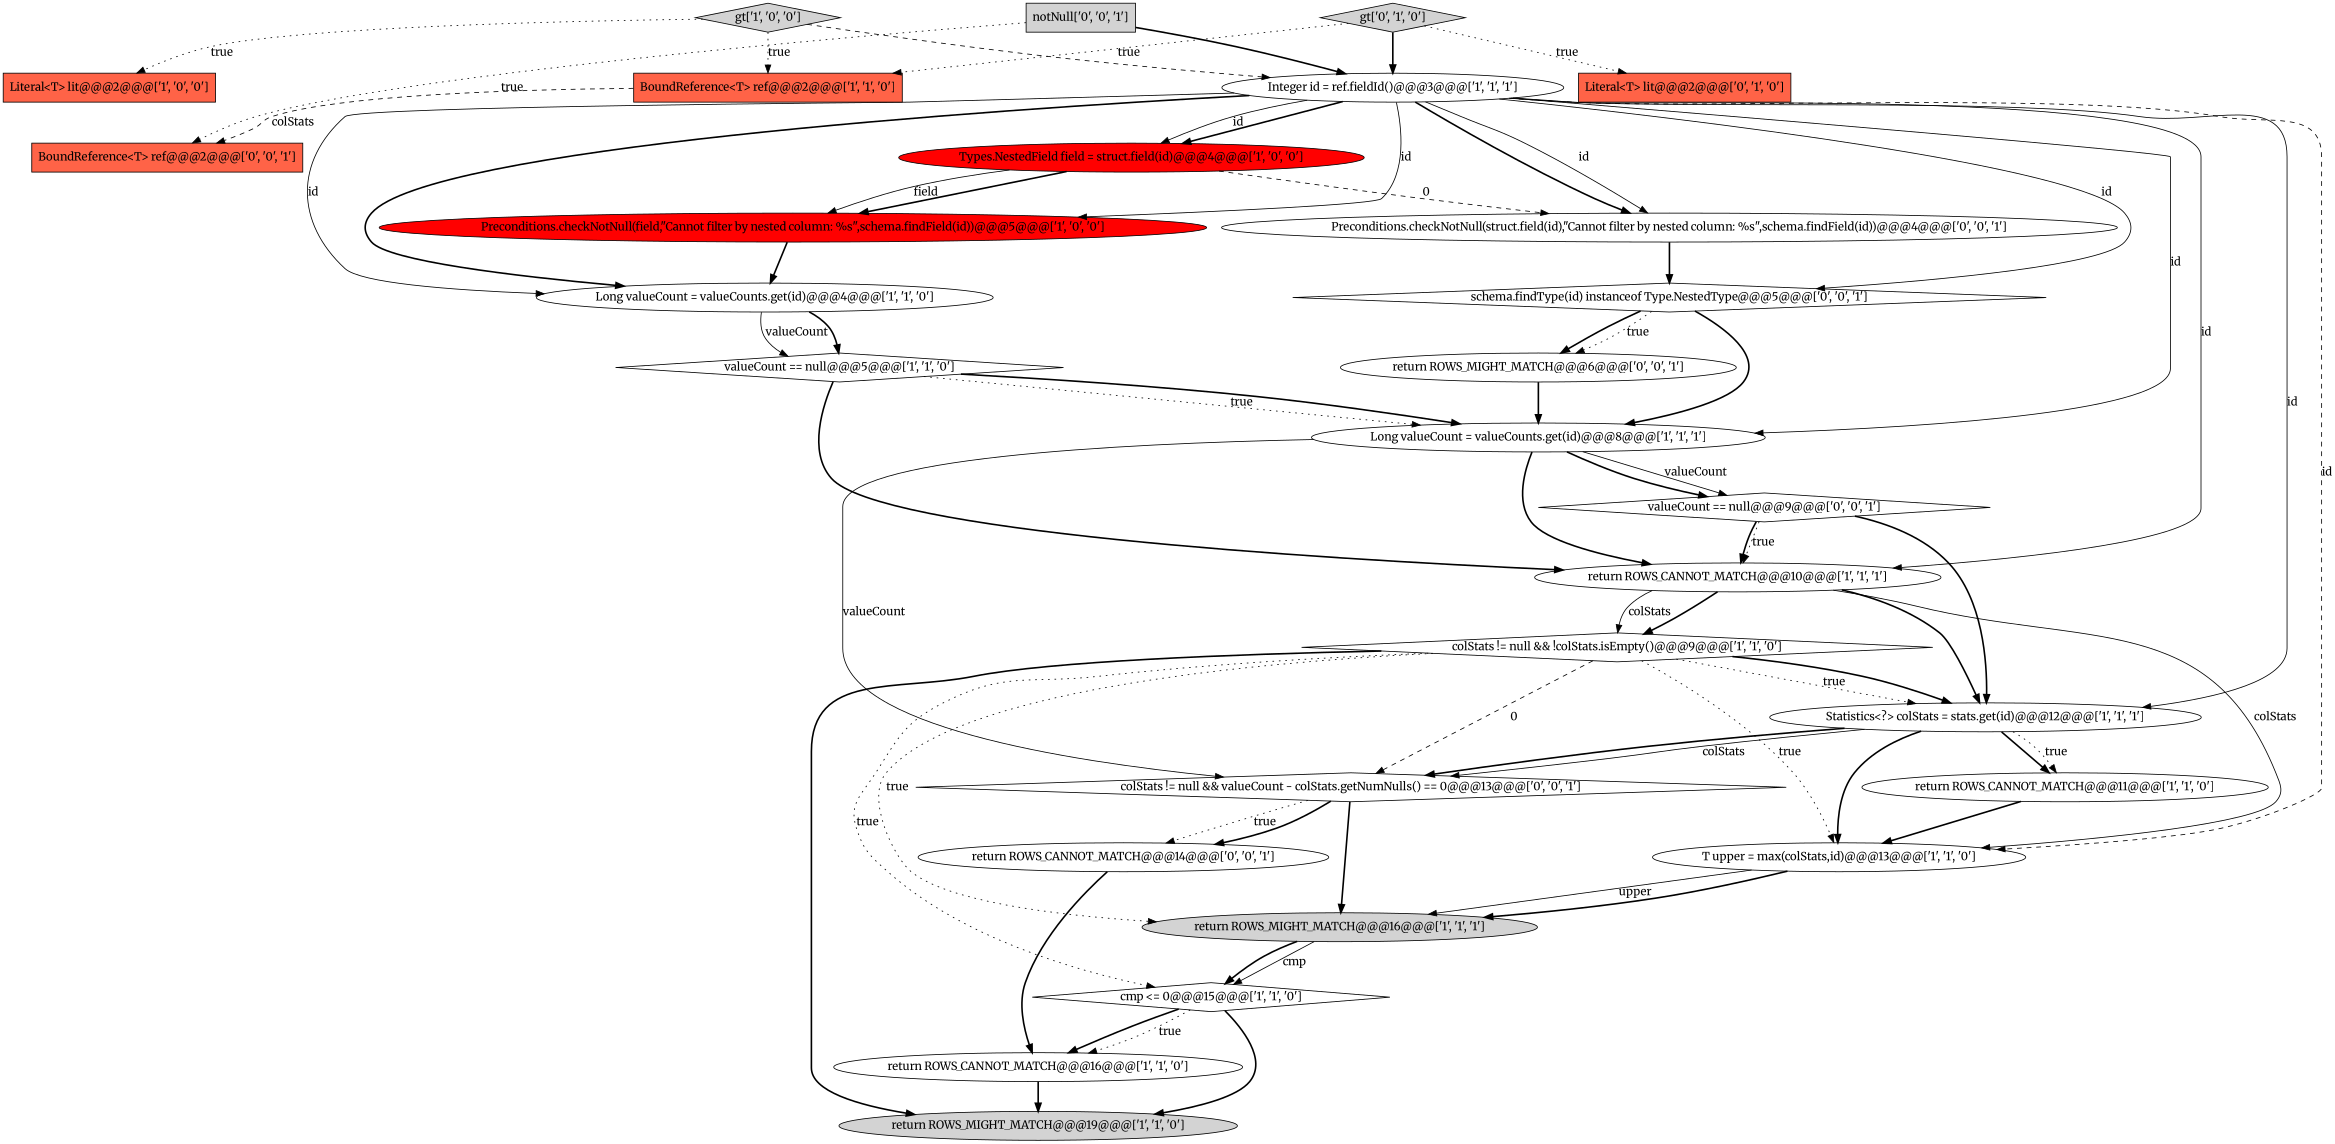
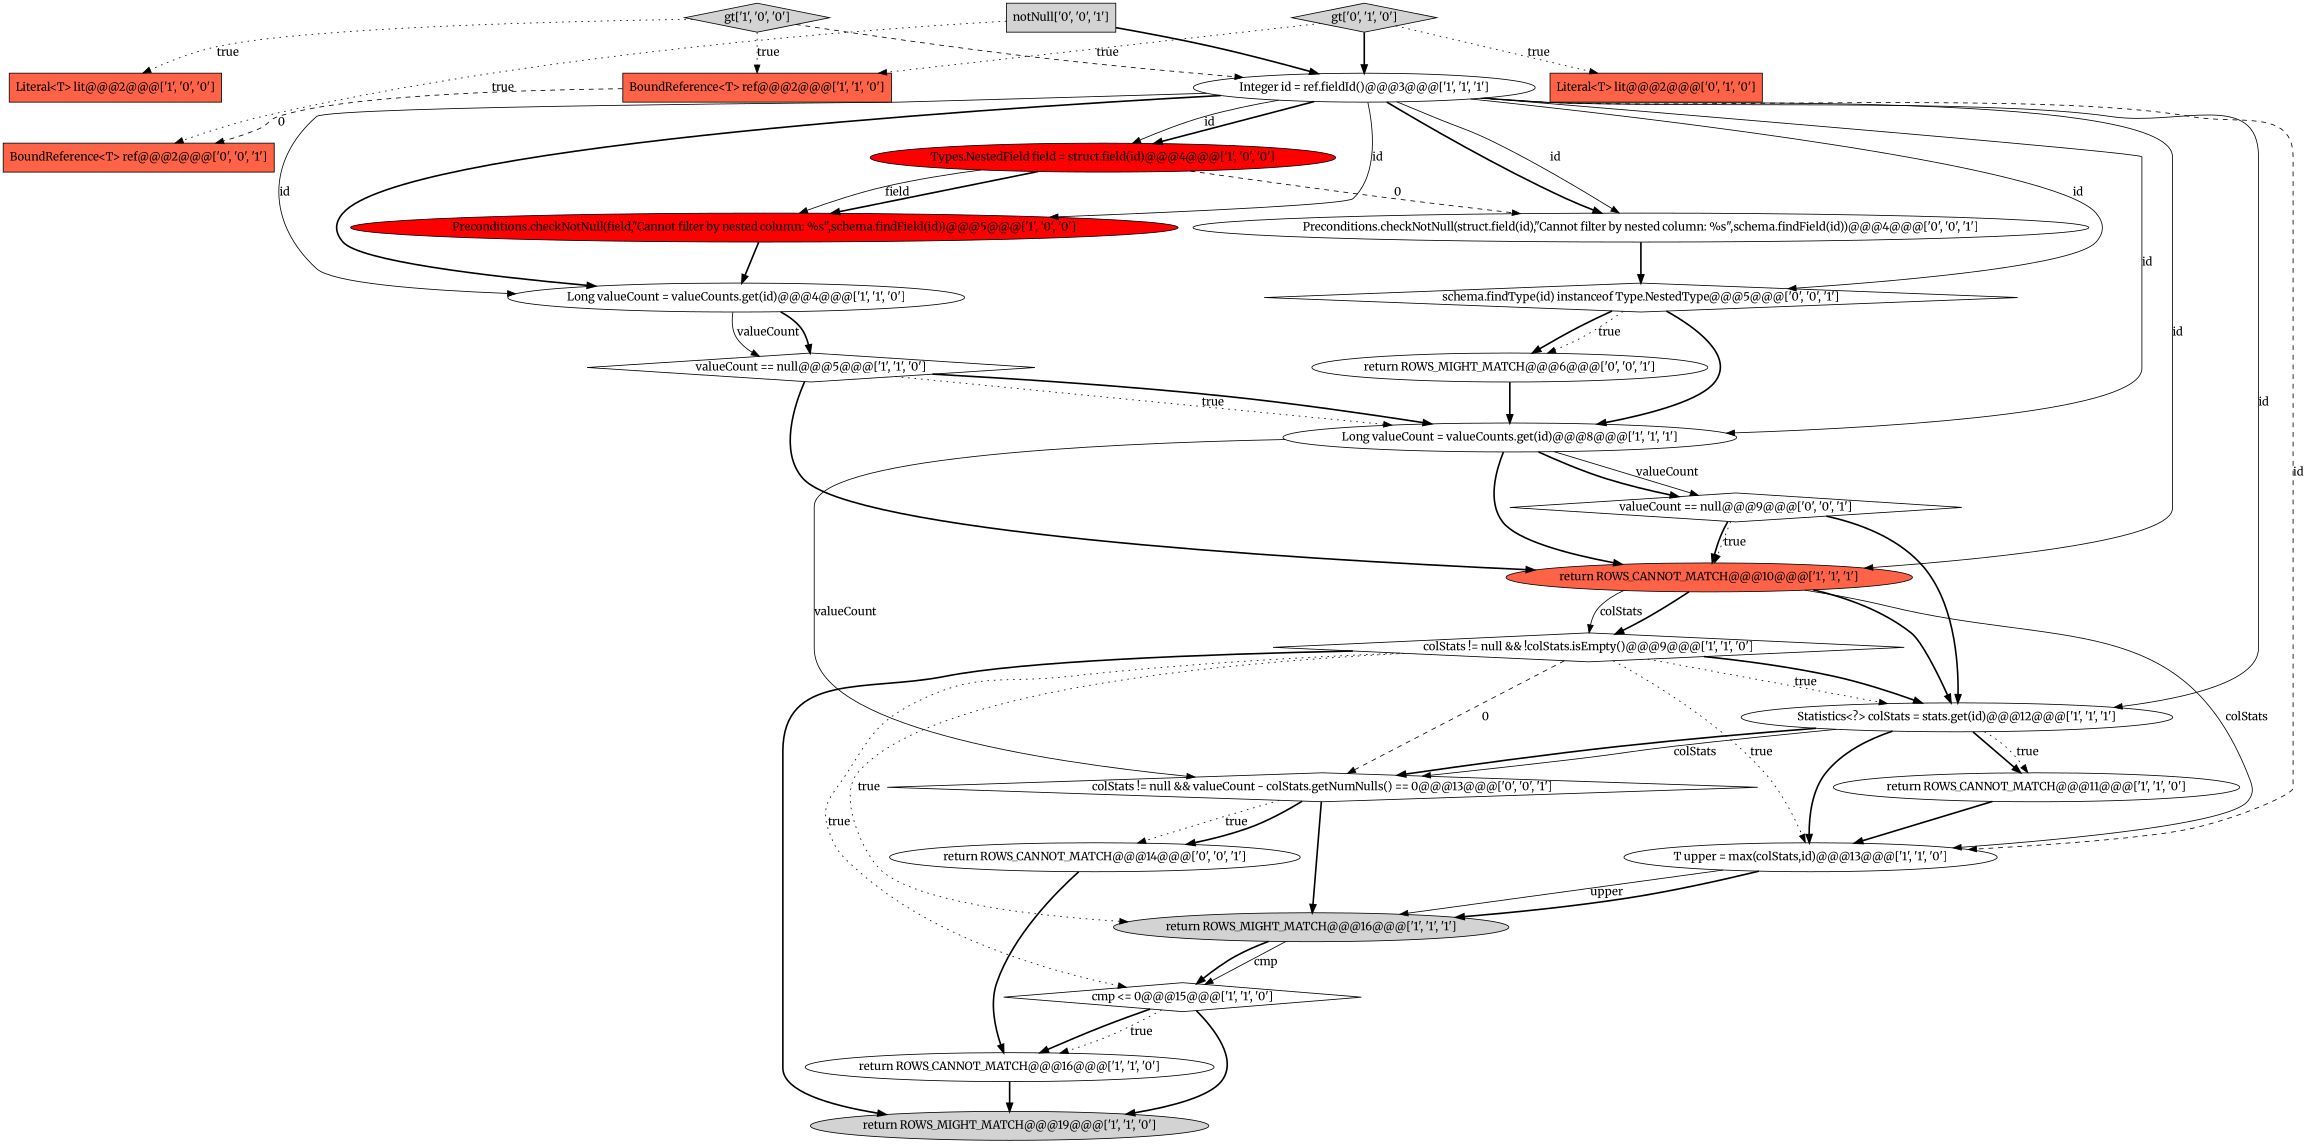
(293, 123) -> (282, 123)
(1738, 577) -> (1709, 577)
